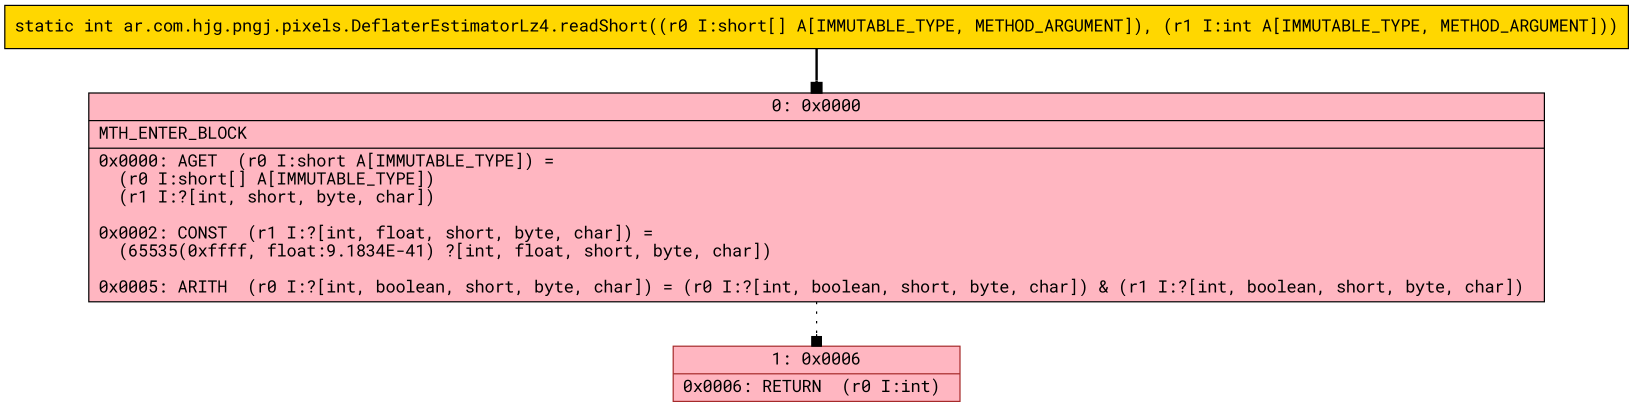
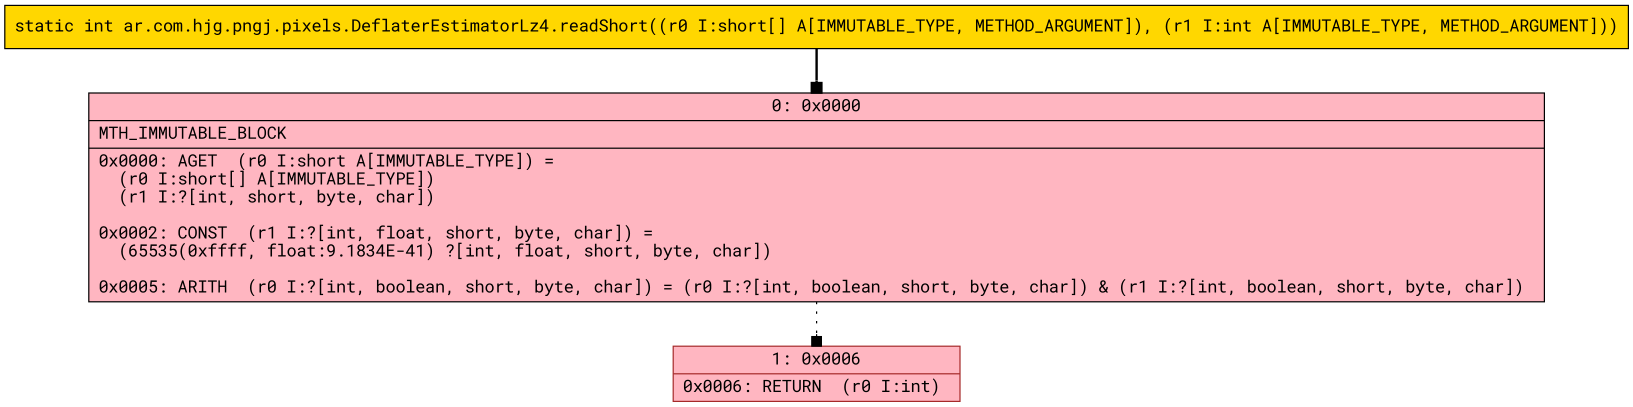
(173, 134) -> (193, 134)
